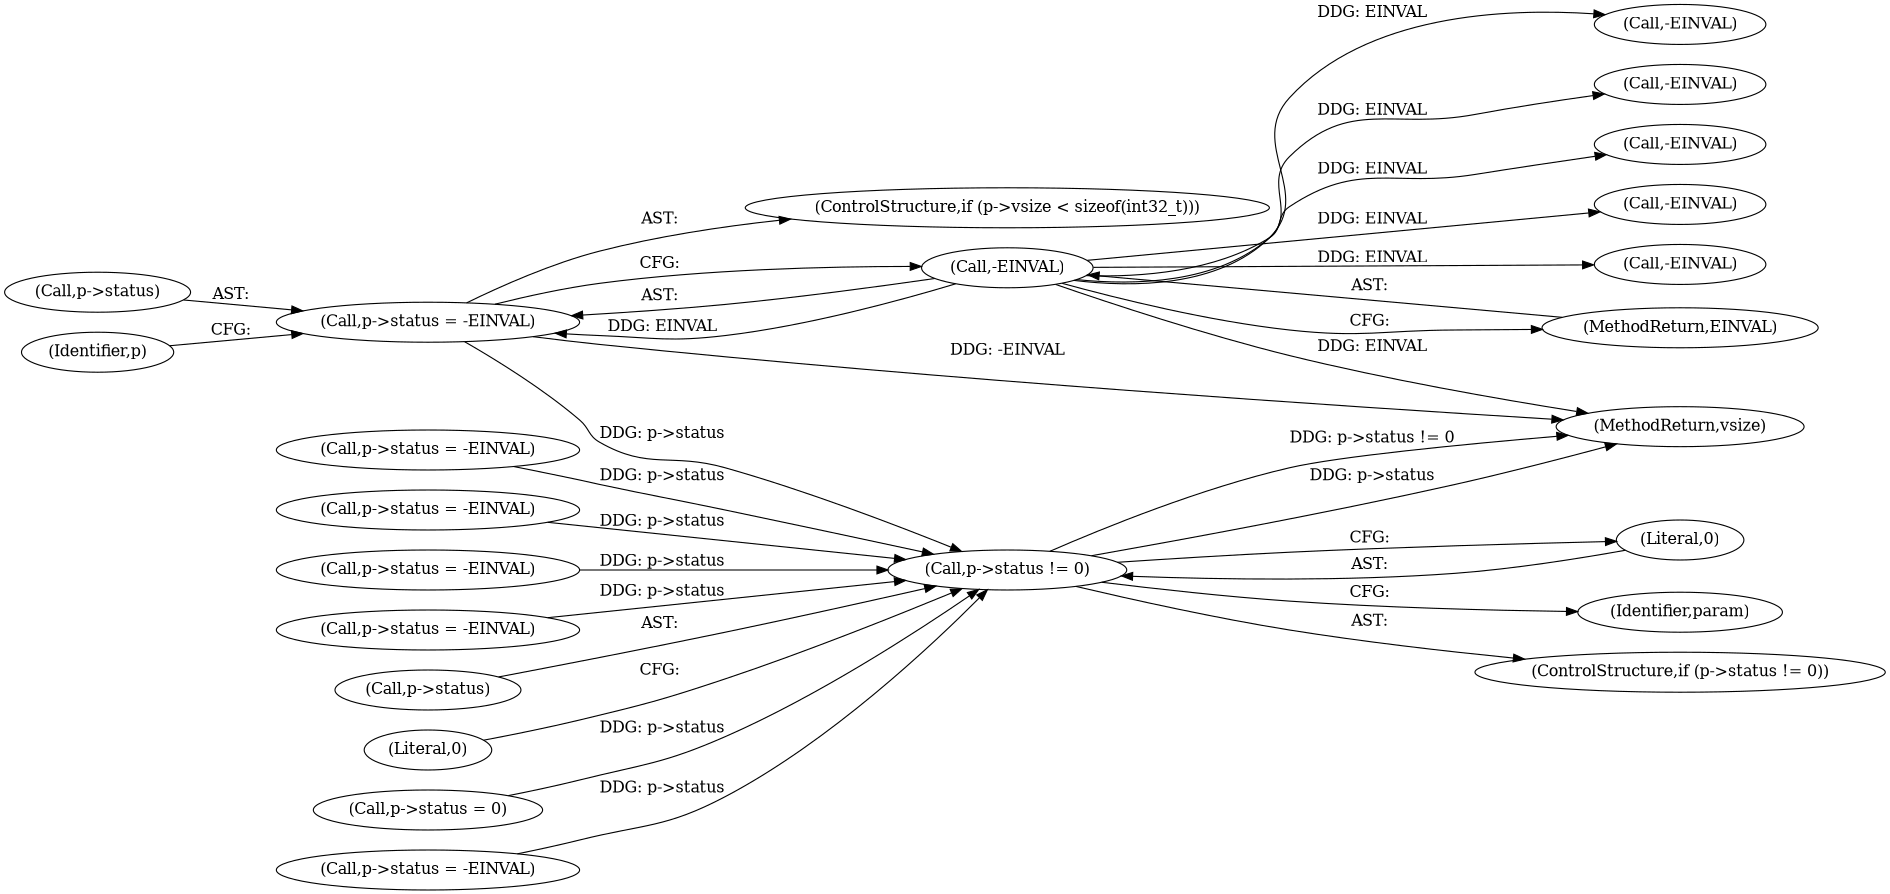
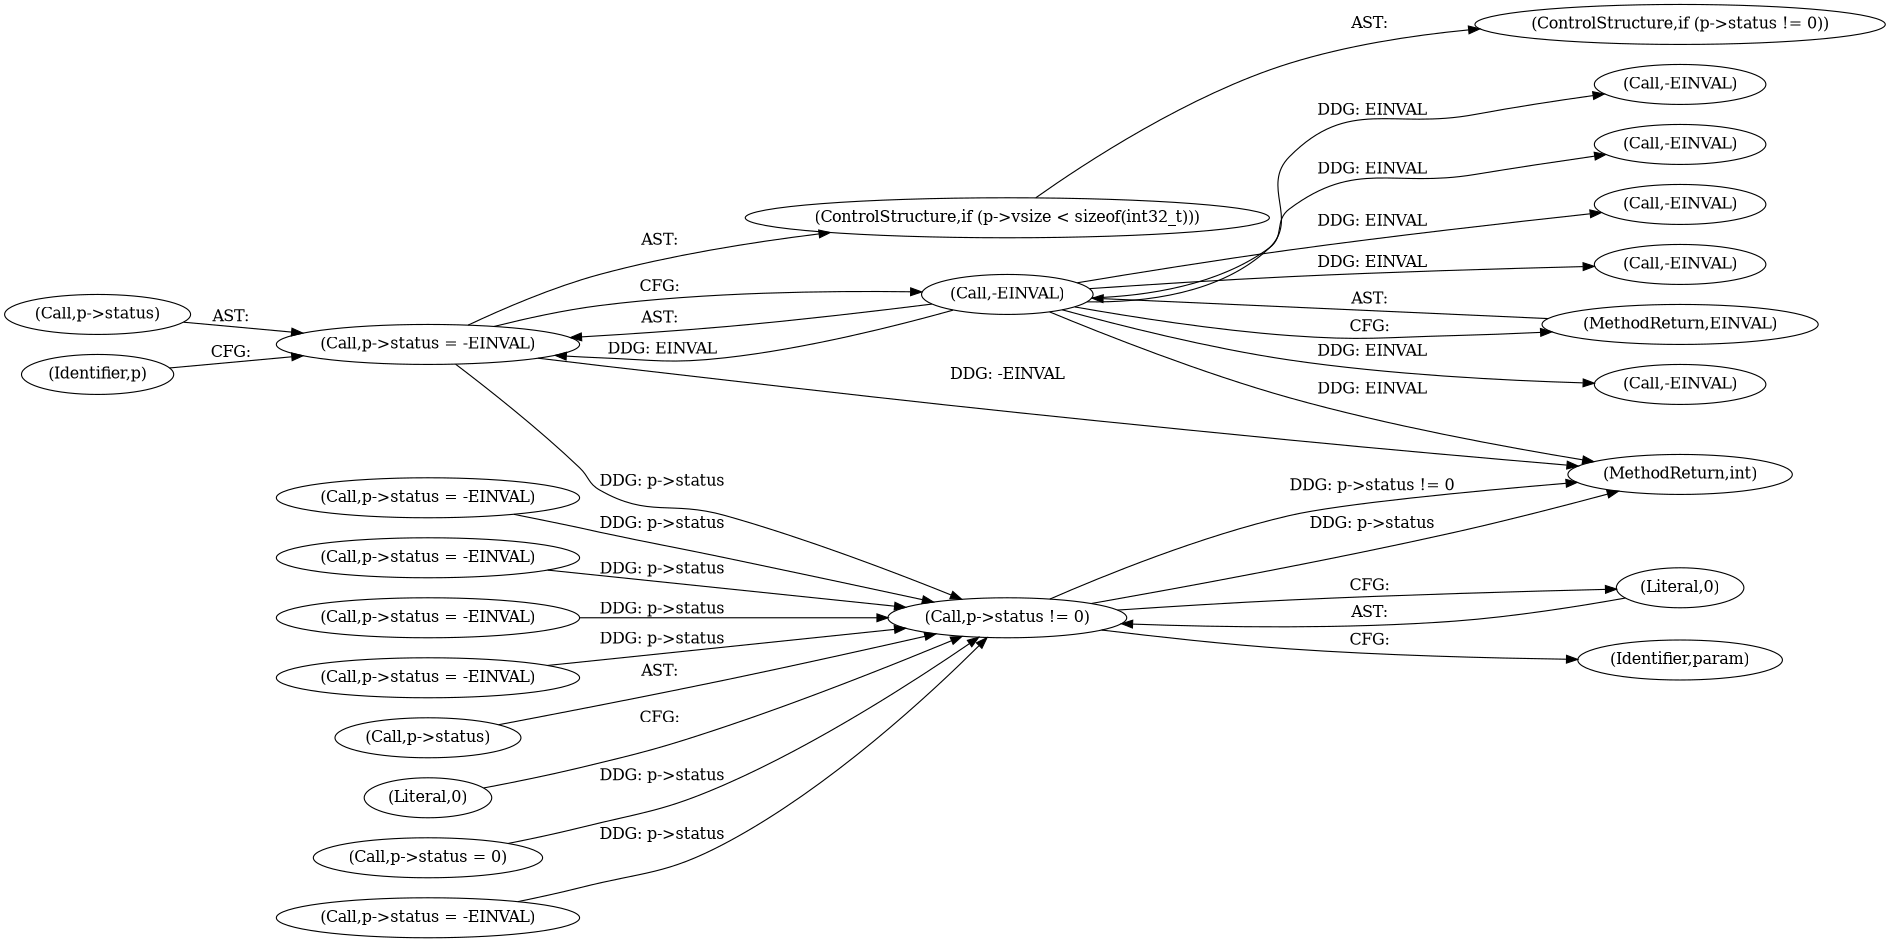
(1680, 427) -> (1680, 474)
(1293, 631) -> (1240, 82)
